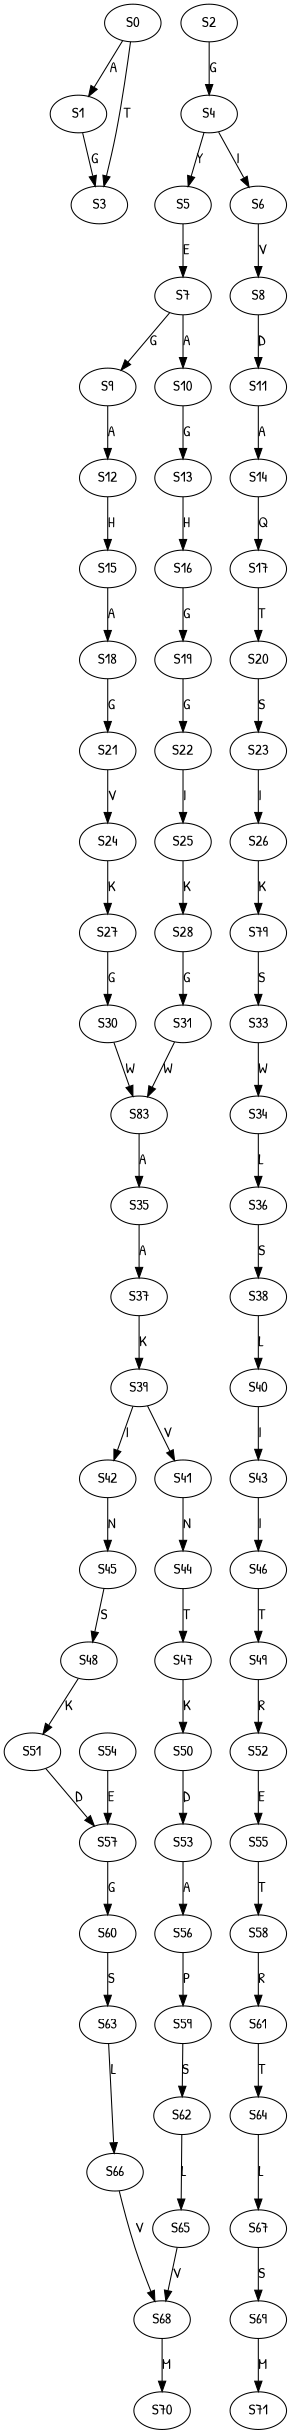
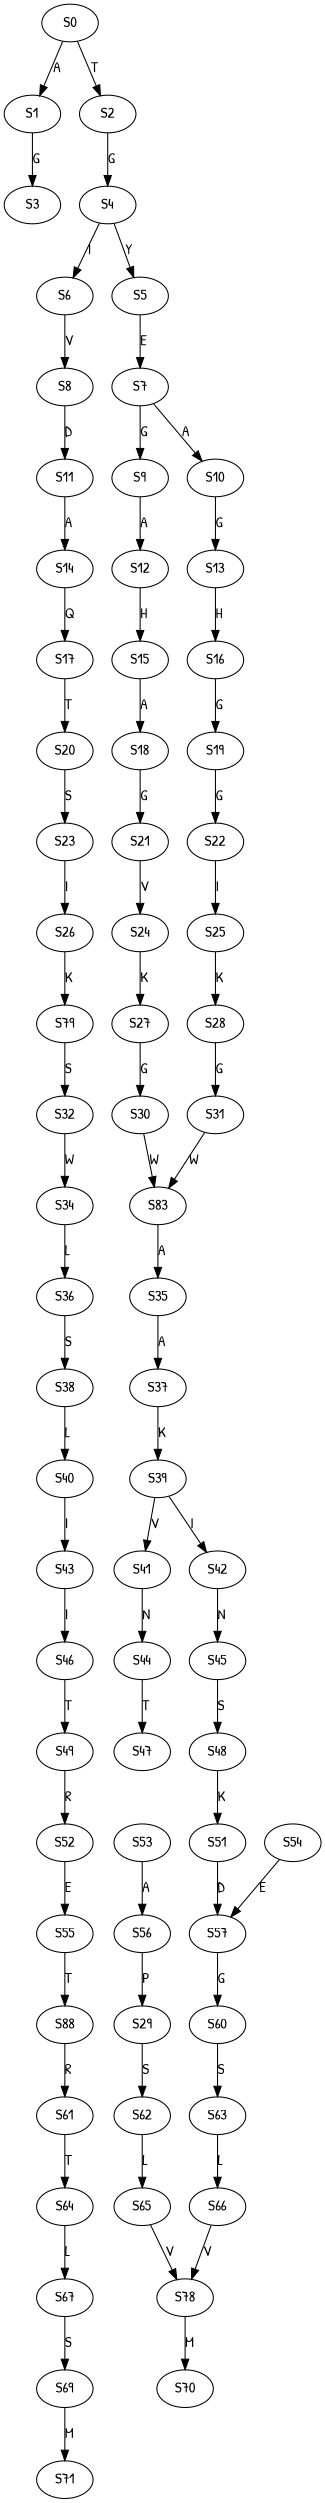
(120, 109) -> (87, 64)
(258, 1024) -> (65, 1115)
(183, 1752) -> none
(258, 1934) -> (65, 2025)
(183, 2025) -> (142, 2025)
(162, 2320) -> (185, 2298)
